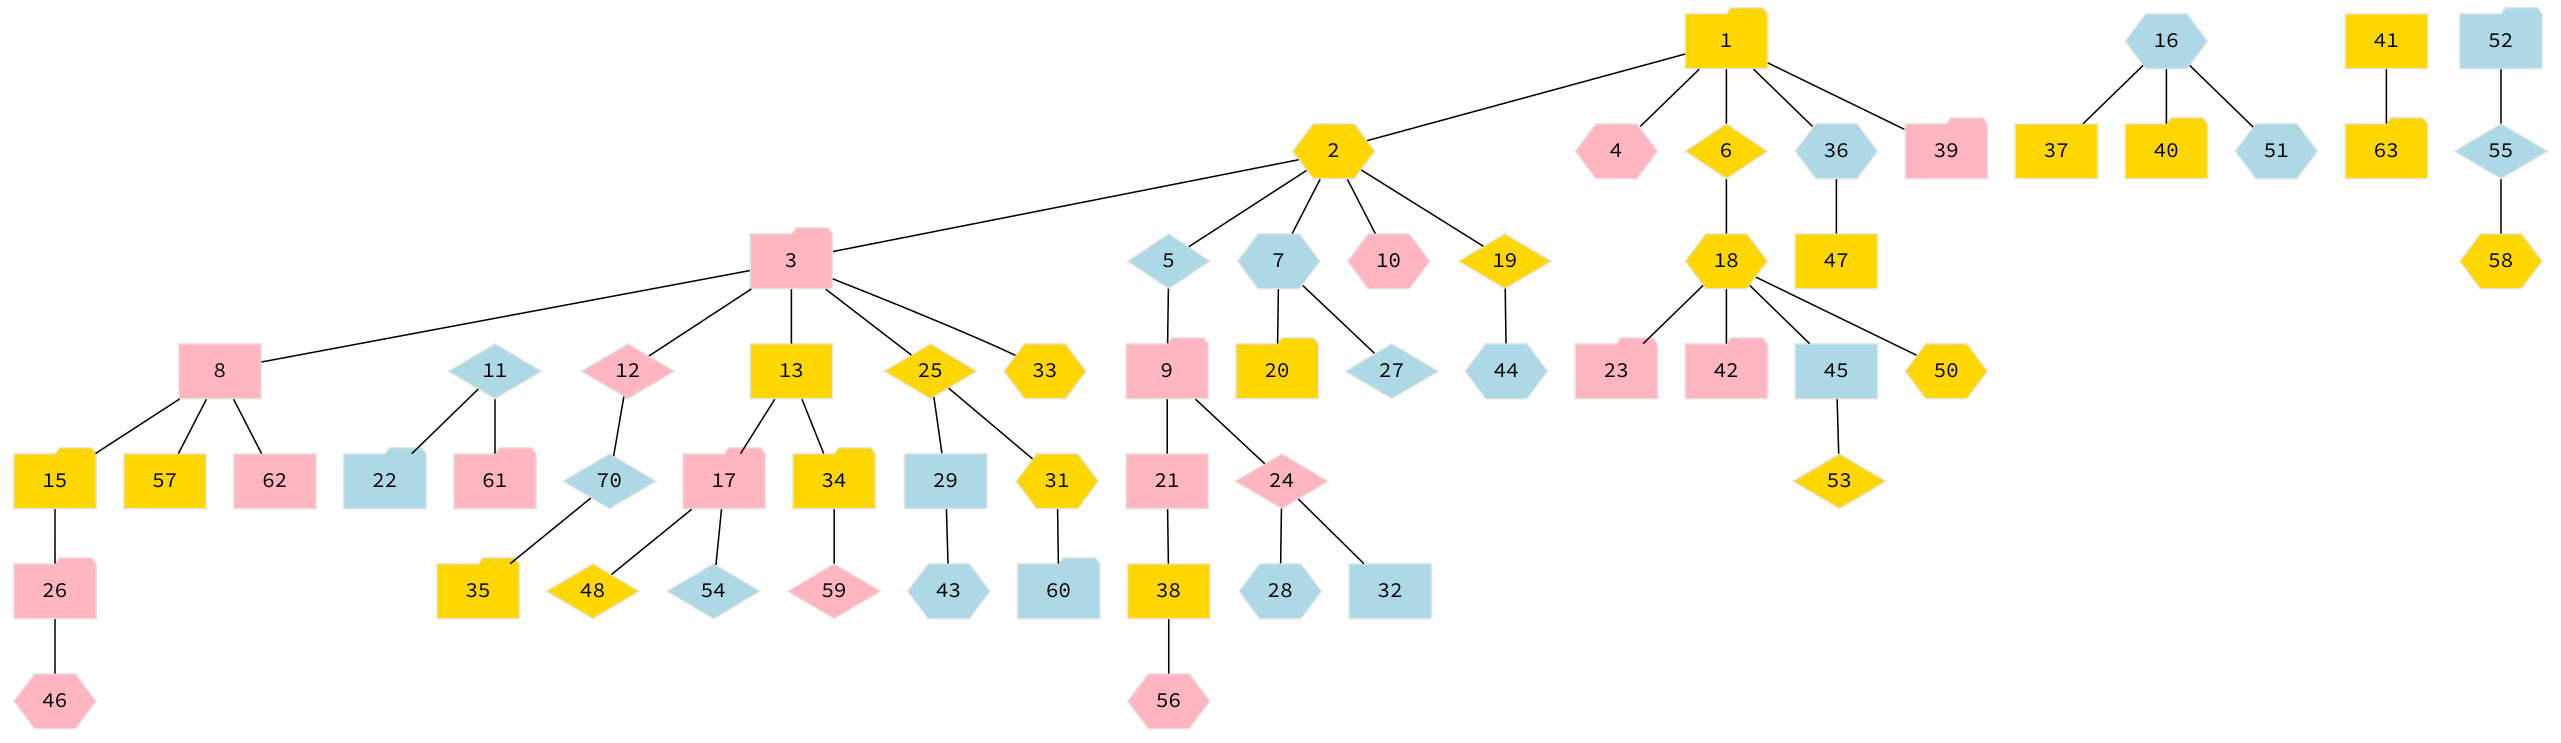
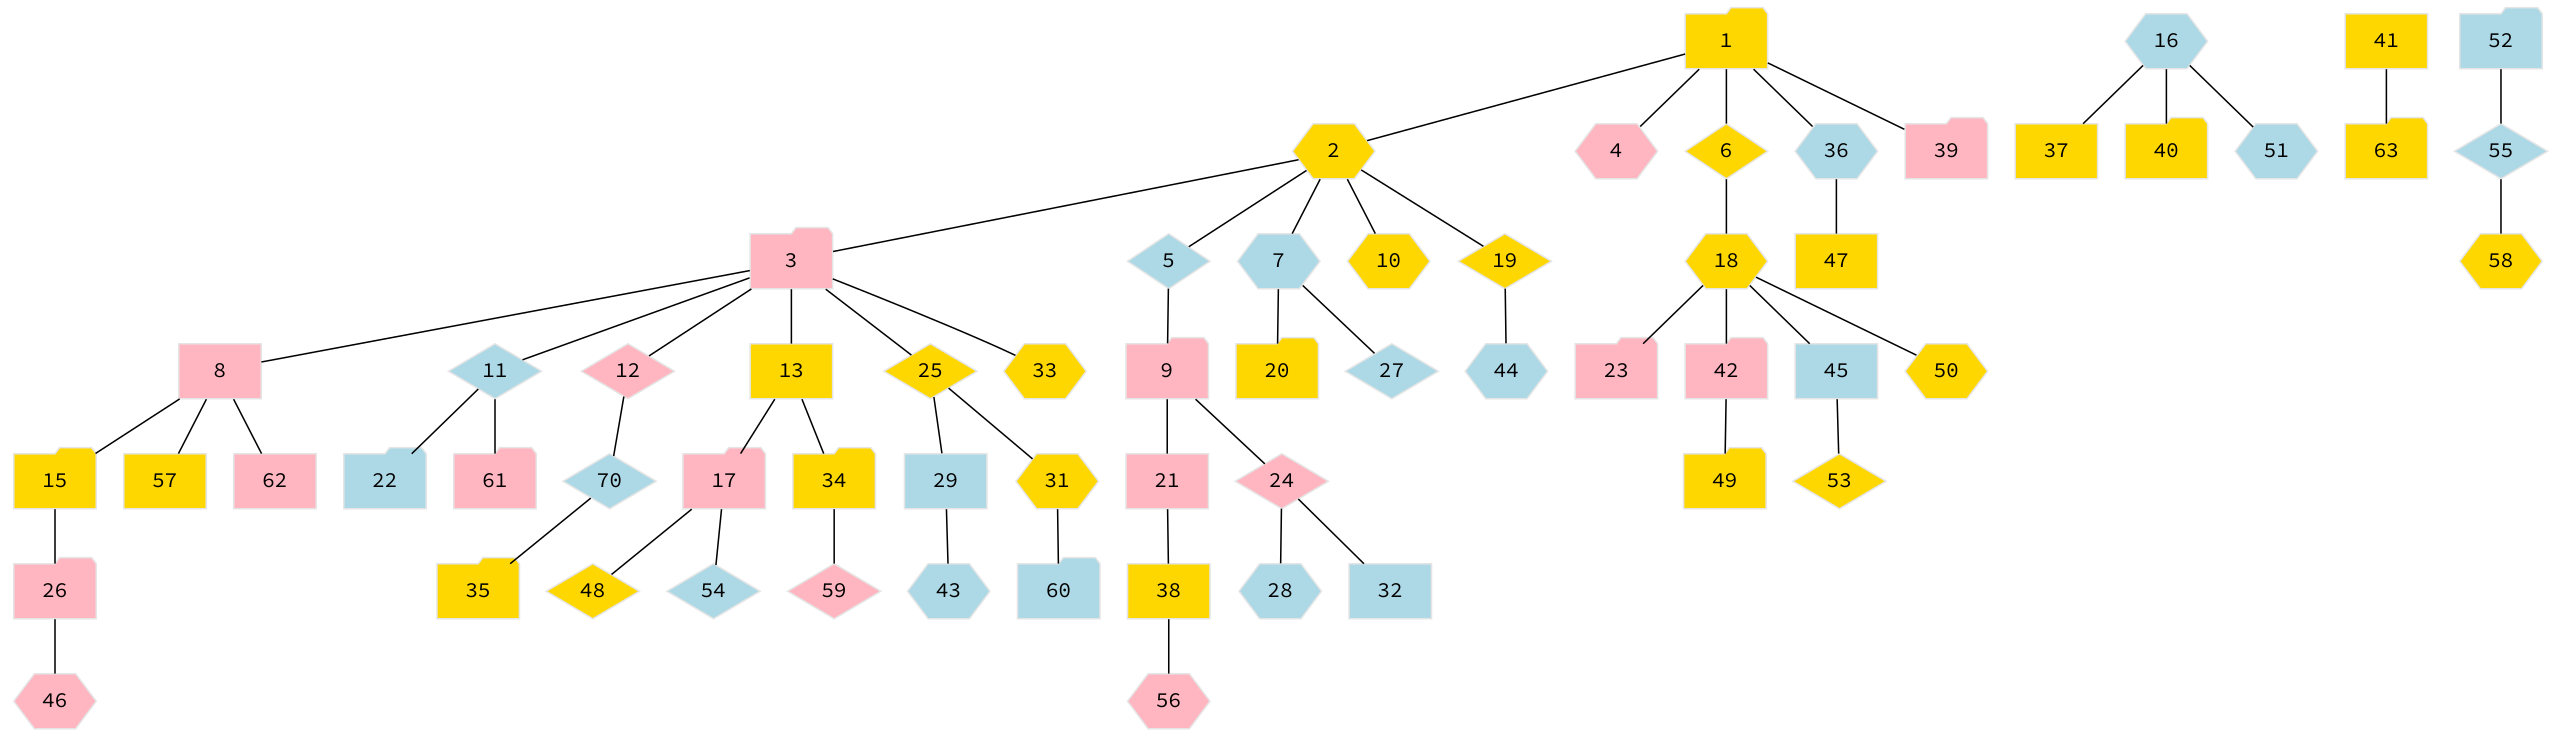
(1389, 261) -> (1389, 261)
none -> (636, 319)
none -> (1725, 481)
